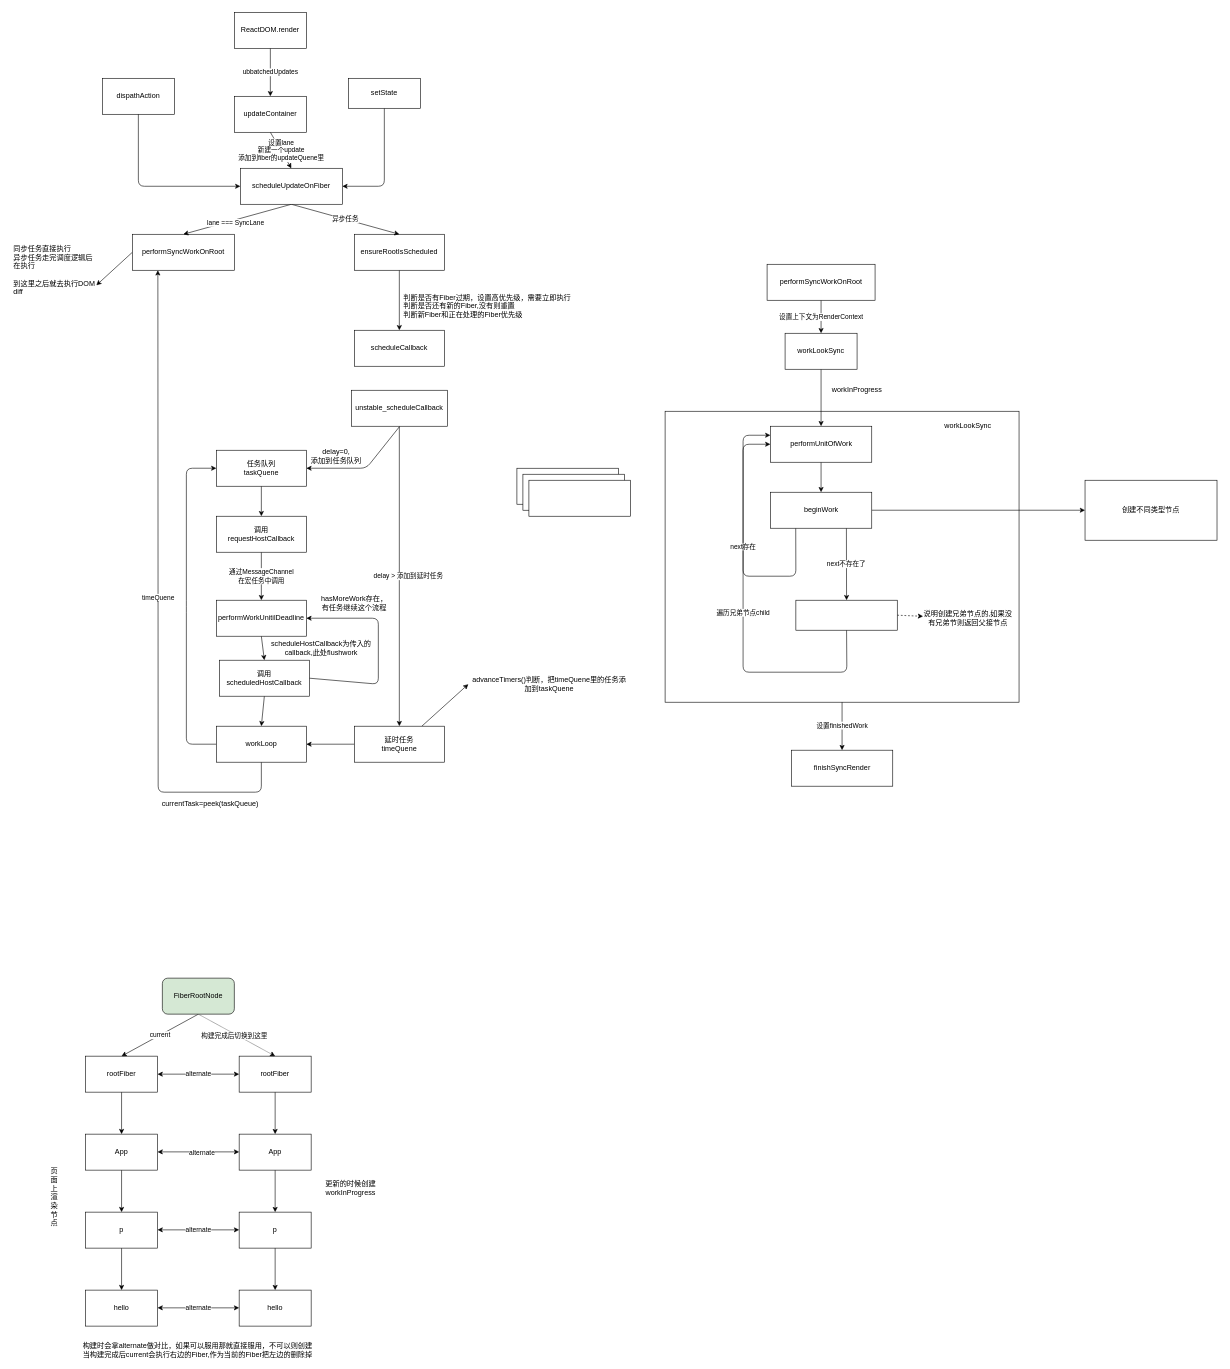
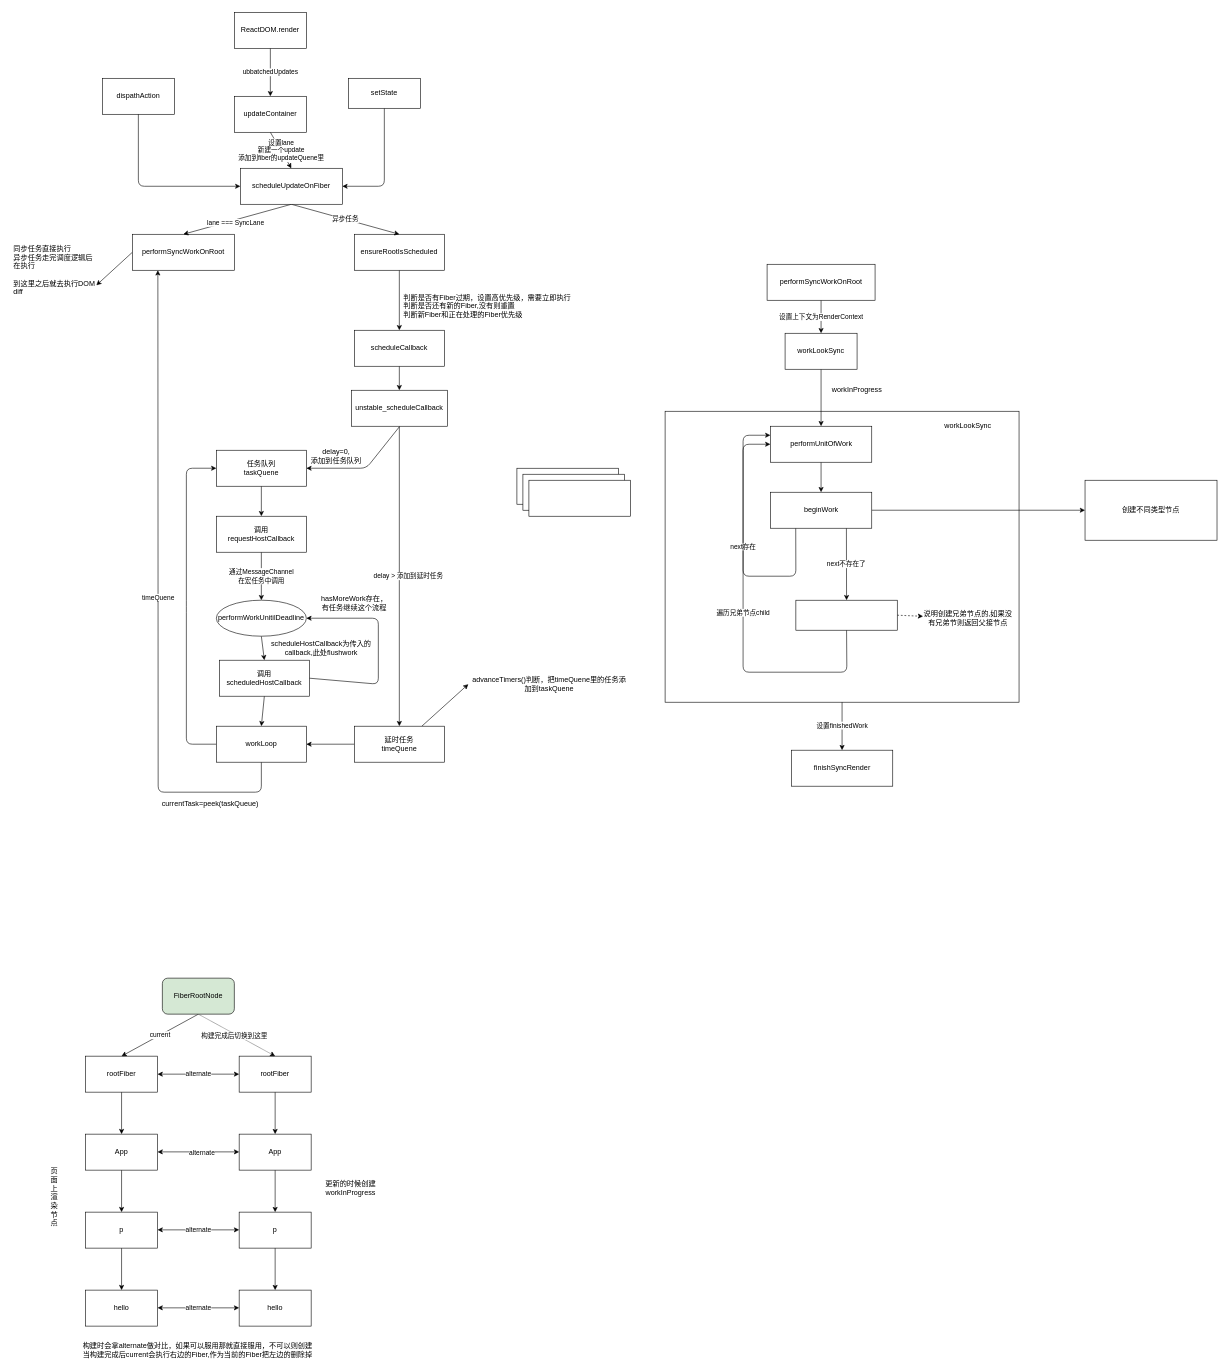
none -> (399, 384)
(261, 618) -> (261, 618)
